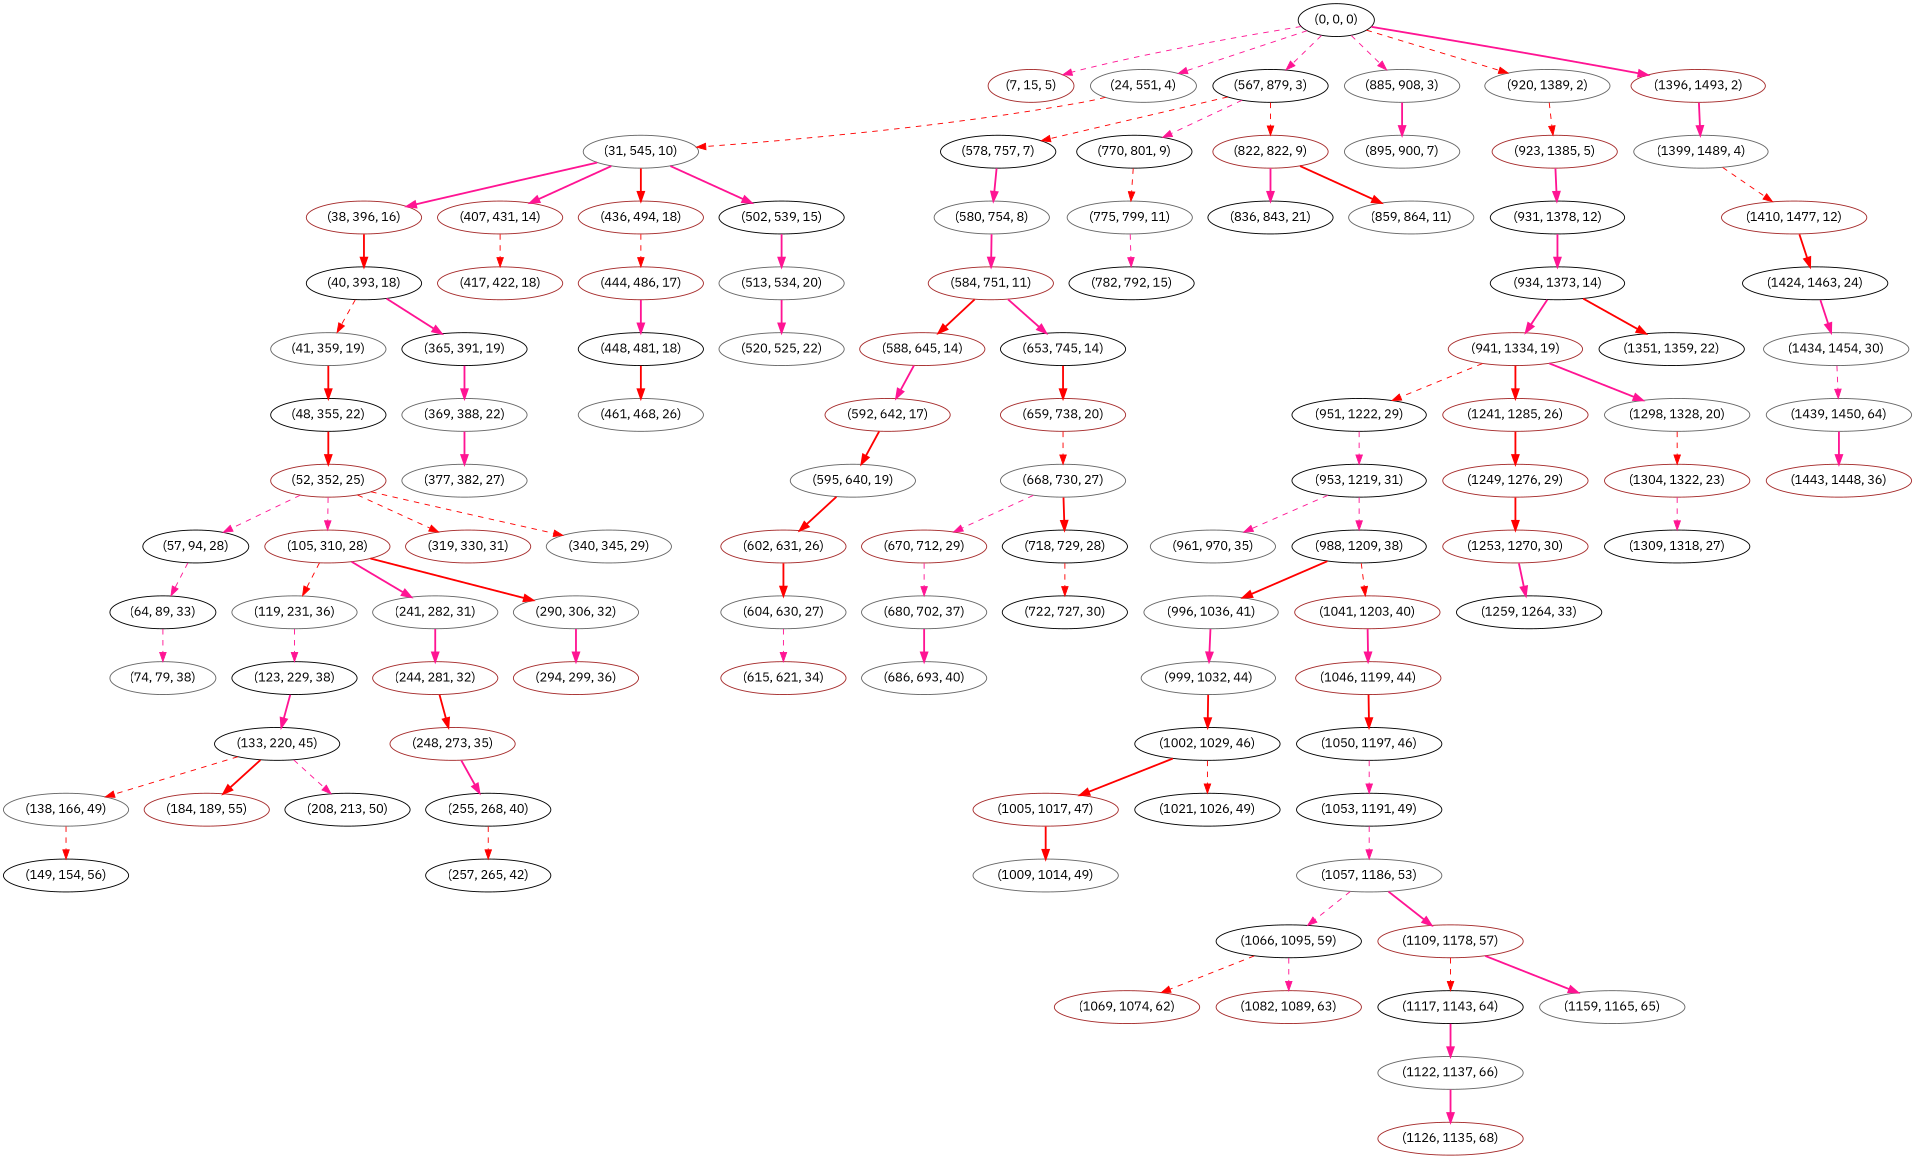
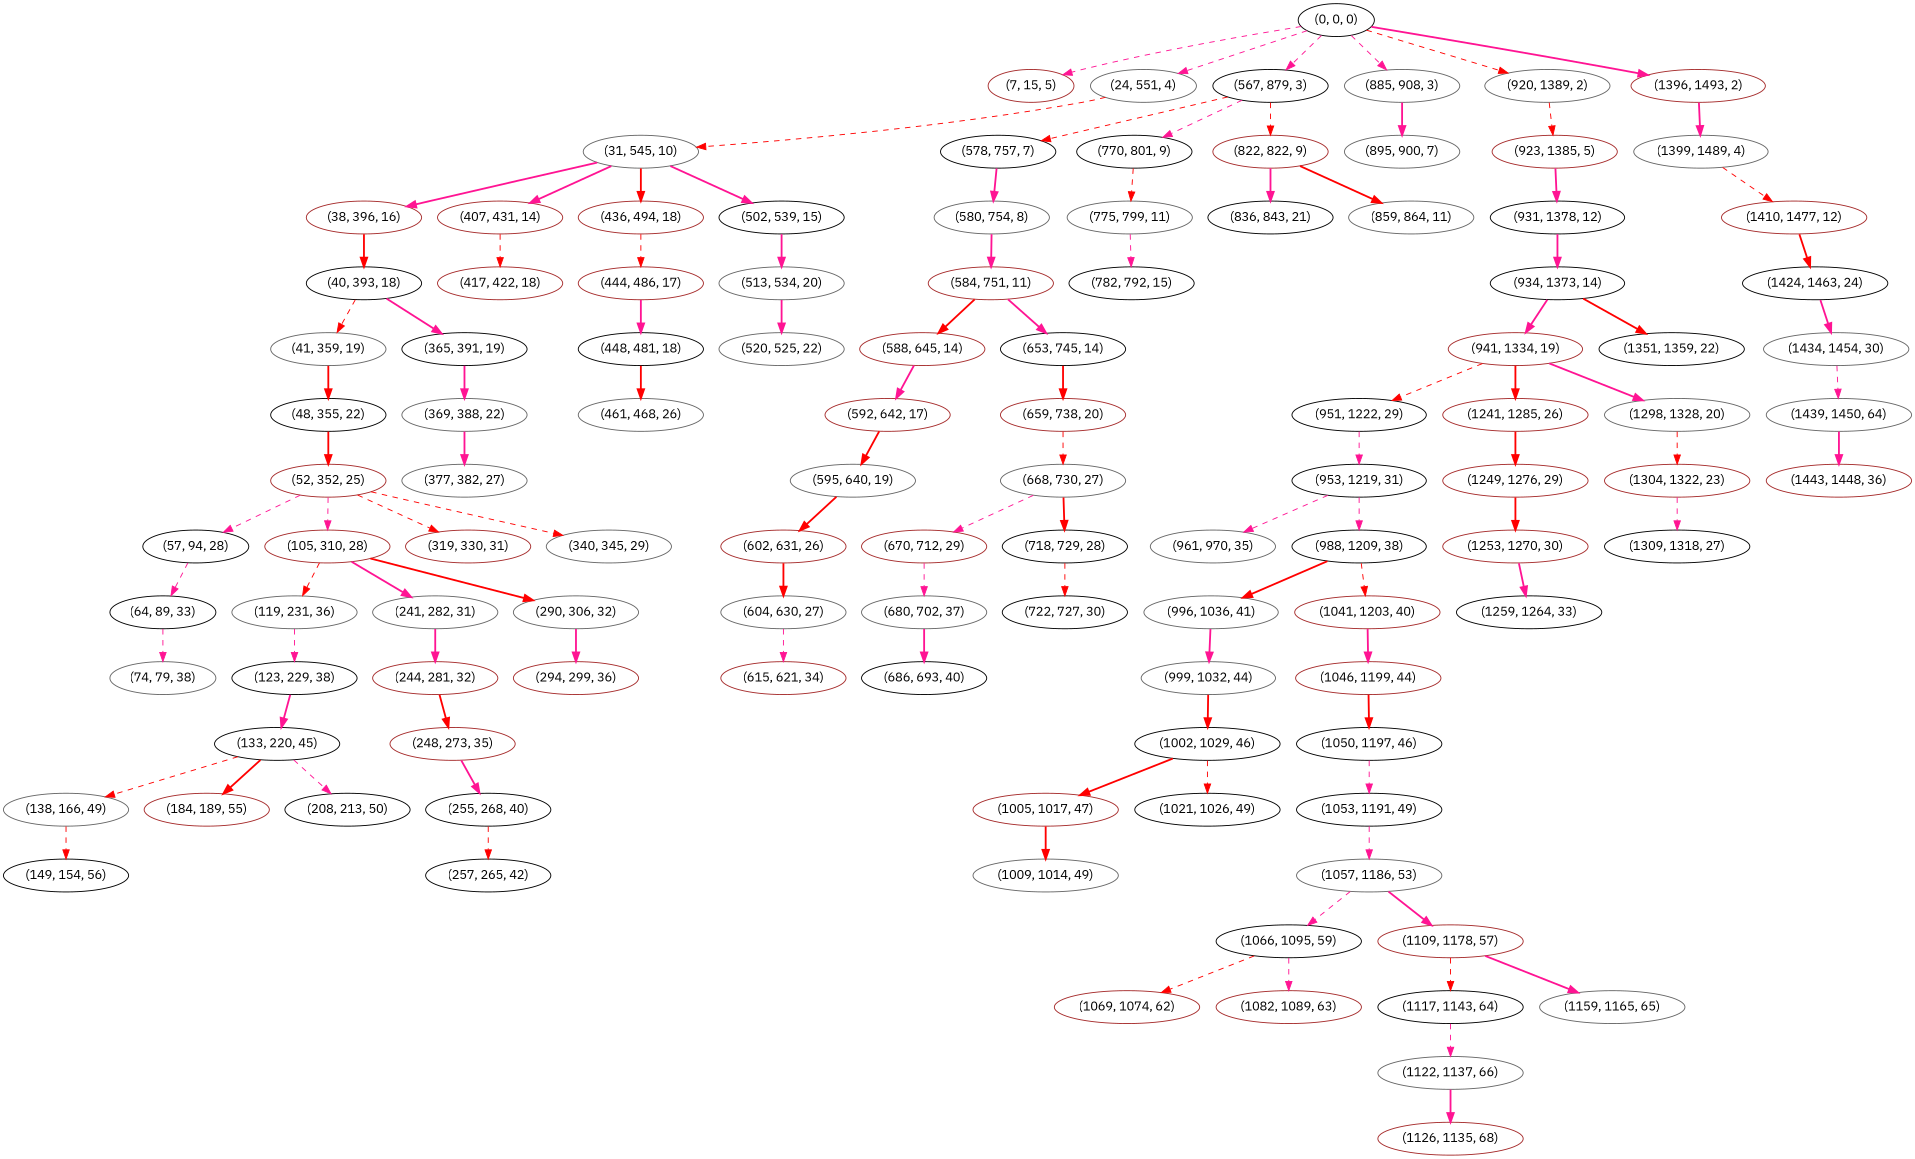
(924, 678) -> (924, 678)
(1451, 1036) -> (1451, 1036)
